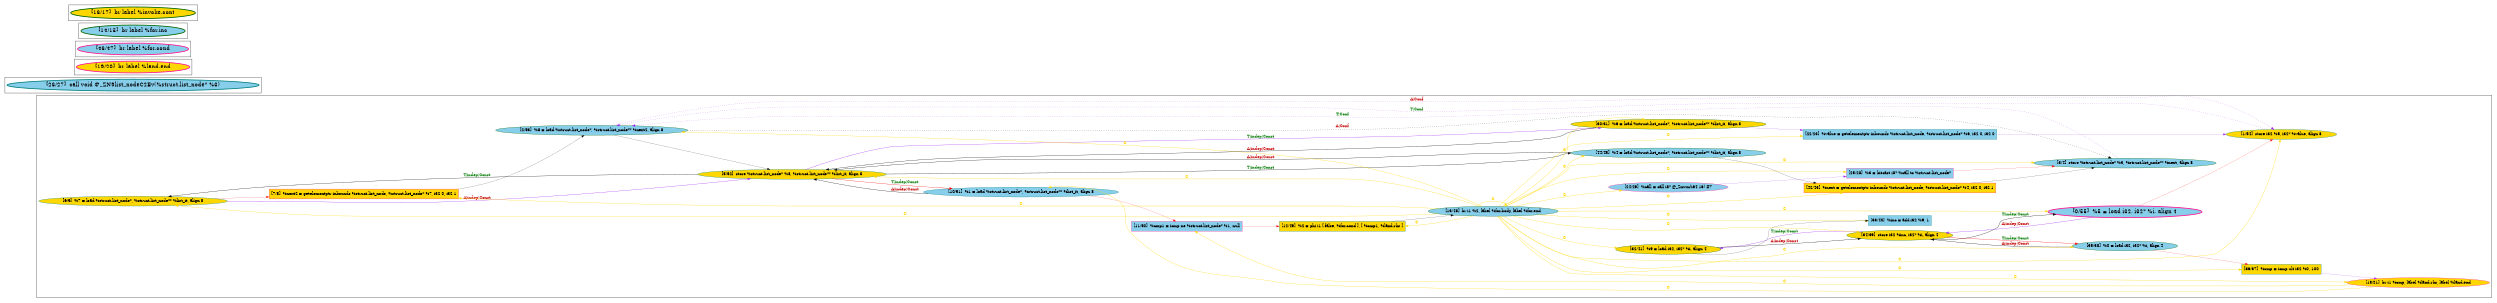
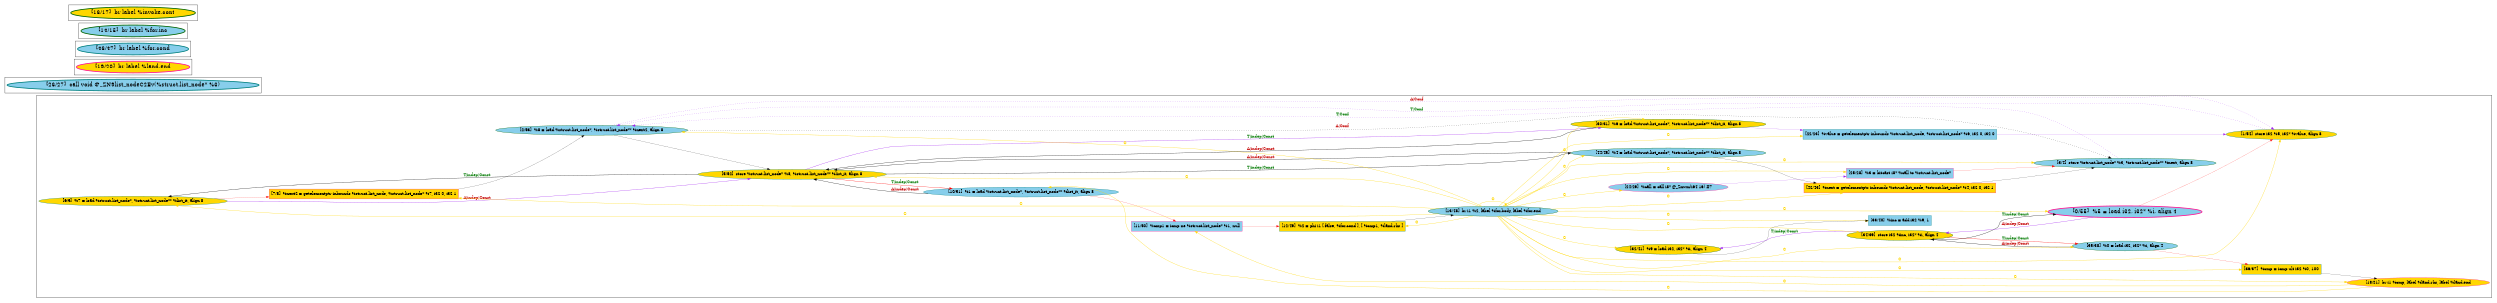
(133, 49) -> (133, 49)
(1787, 244) -> none
(2348, 276) -> (2348, 276)
